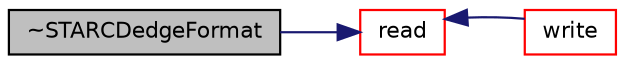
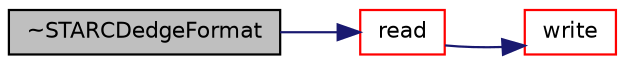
(496, 17) -> (474, 47)
